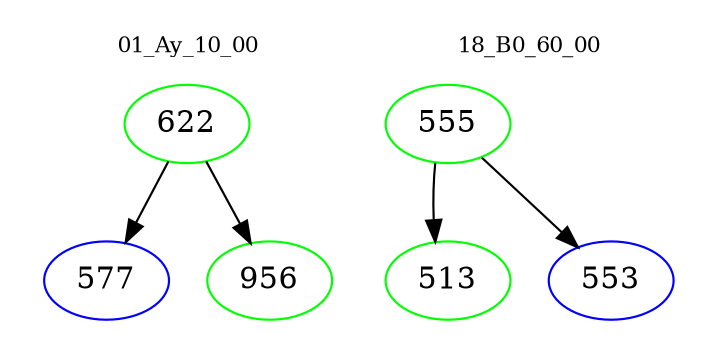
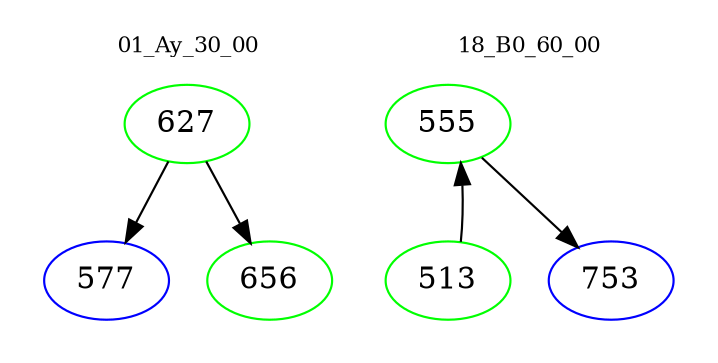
(188, 47) -> (188, 47)
(187, 124) -> (187, 124)
(434, 191) -> (463, 214)
(270, 281) -> (270, 281)
(611, 281) -> (611, 281)
